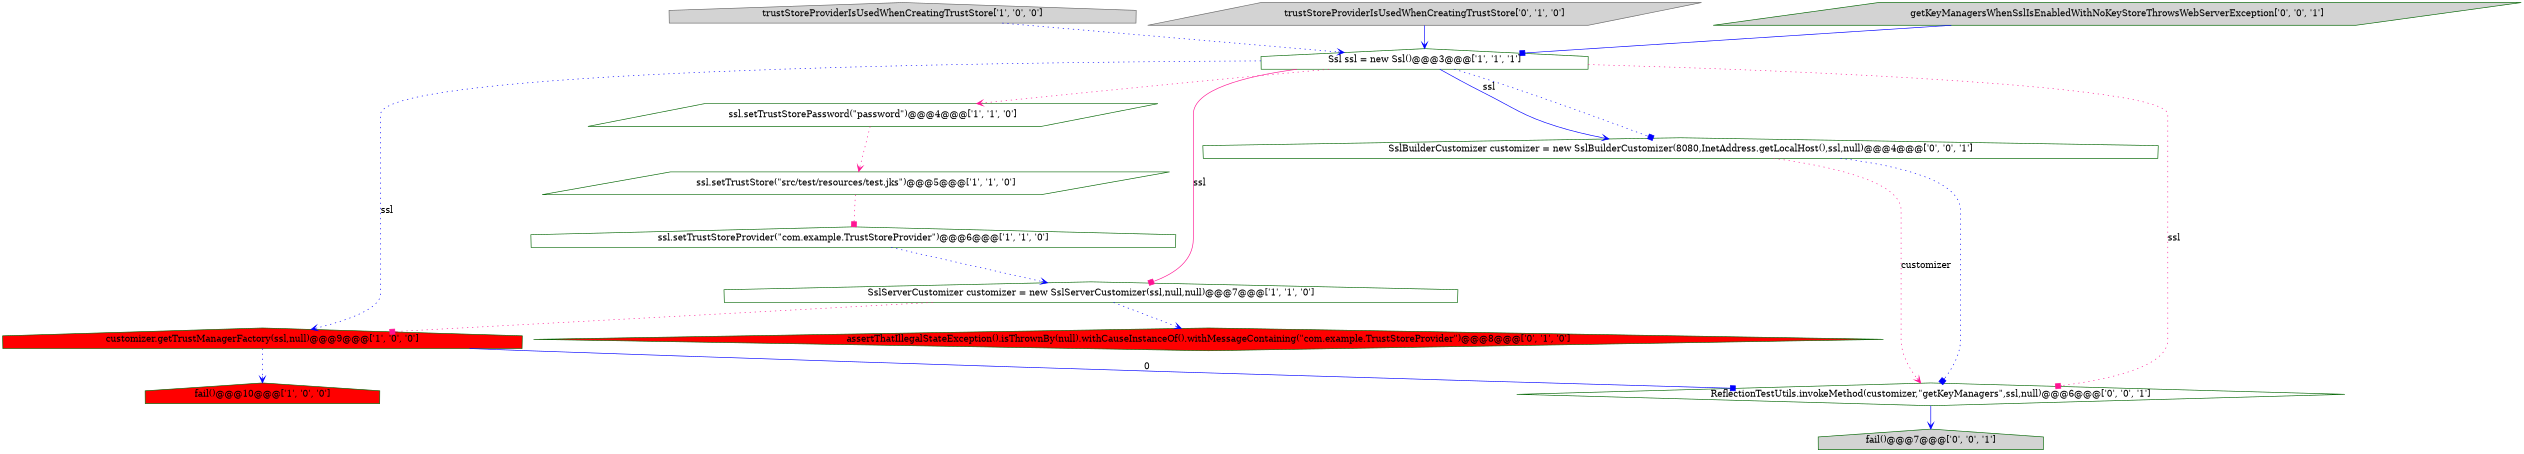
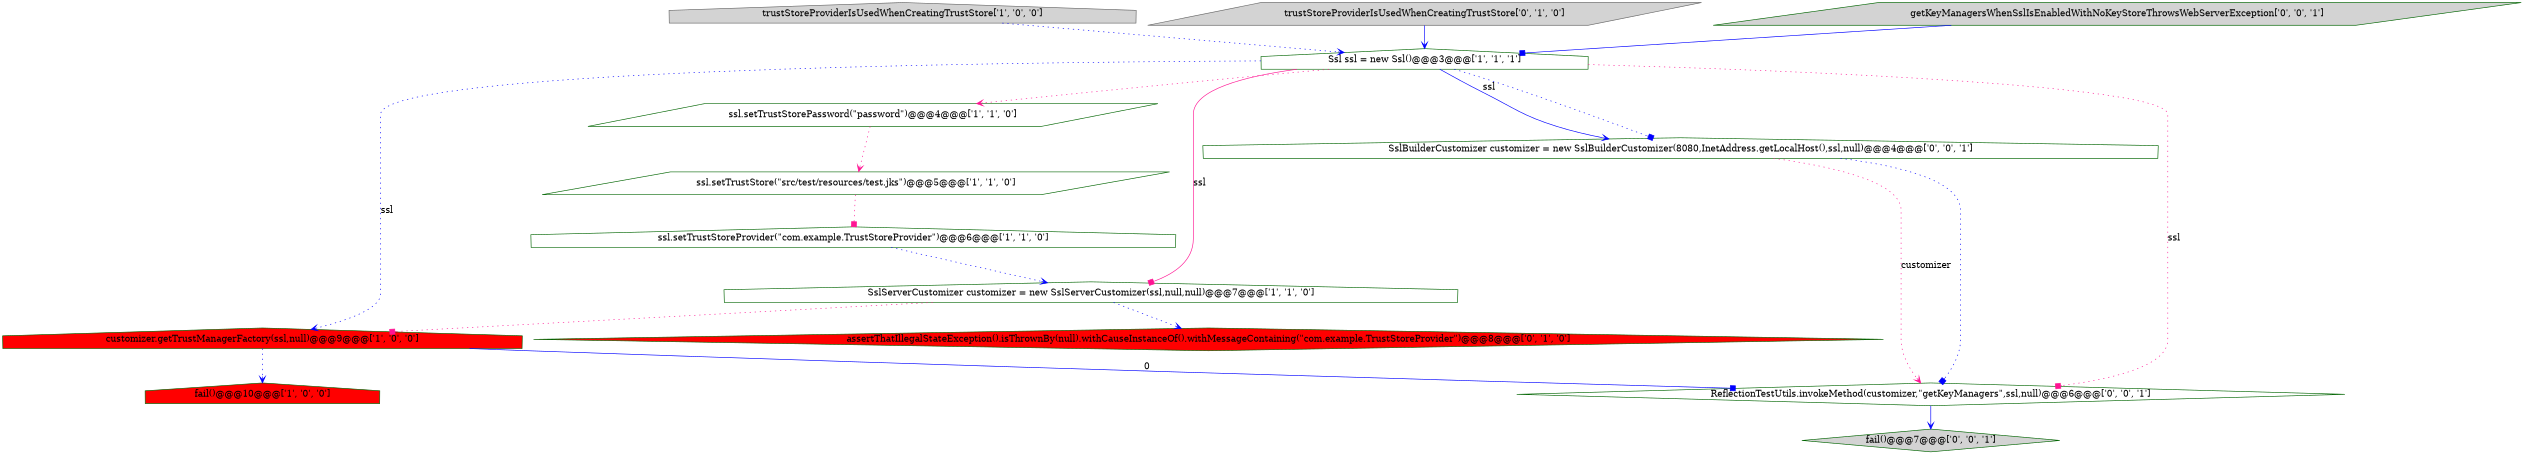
(1931, 440) -> (1931, 440)
